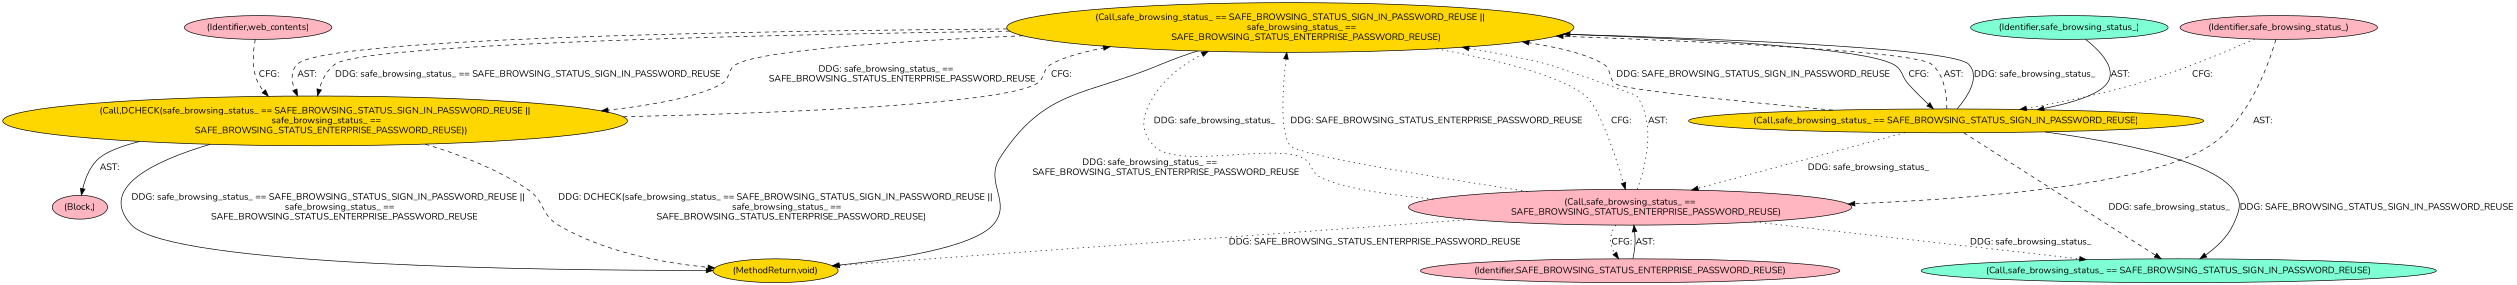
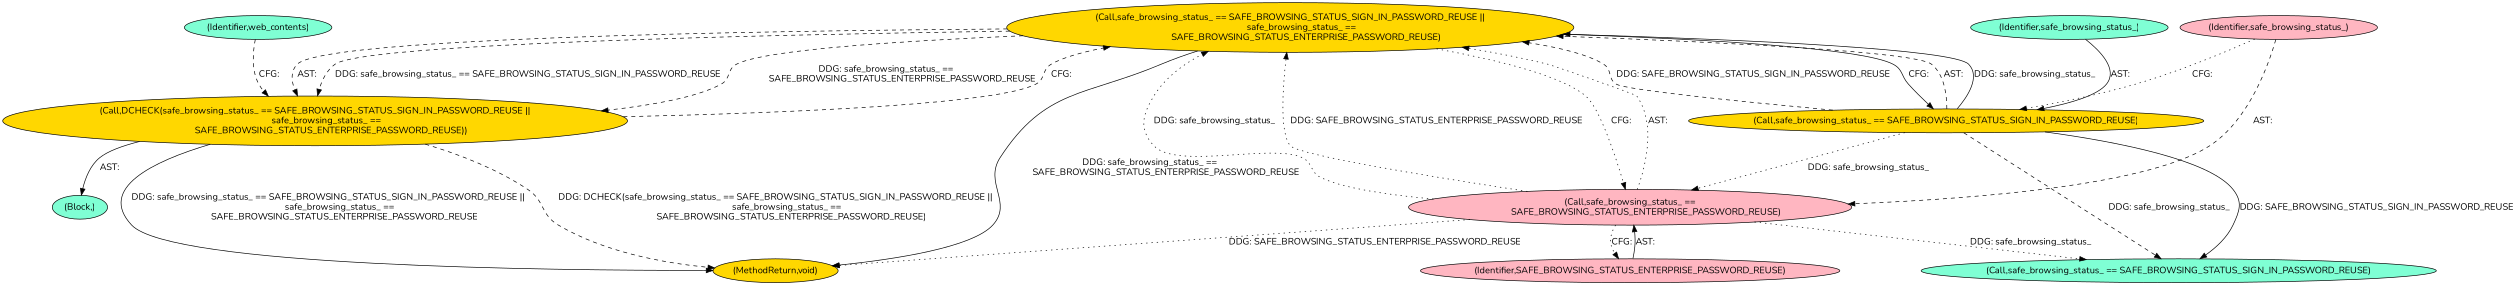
(258, 27) -> (258, 27)
(80, 207) -> (80, 207)
